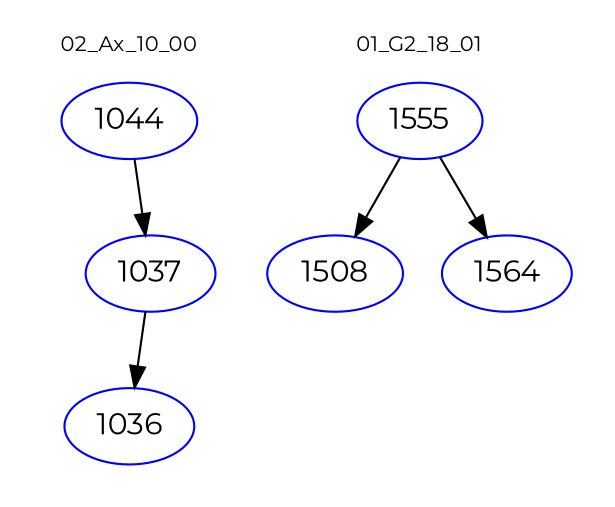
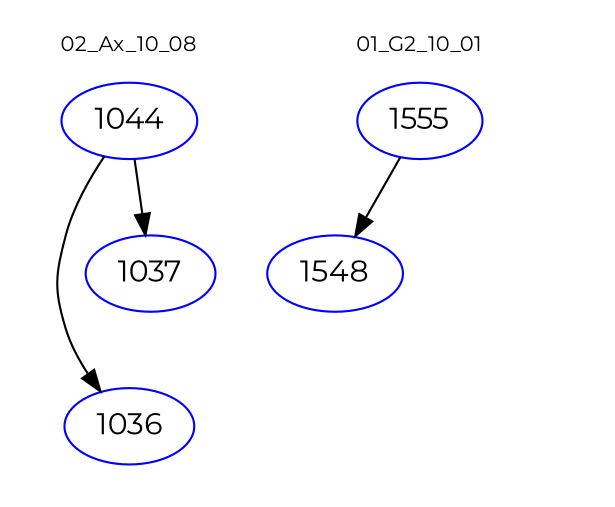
(129, 46) -> (129, 46)
(420, 46) -> (420, 46)
(335, 274) -> (335, 274)
(507, 274) -> none
(142, 339) -> (59, 263)
